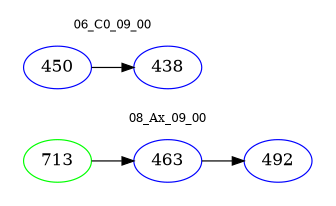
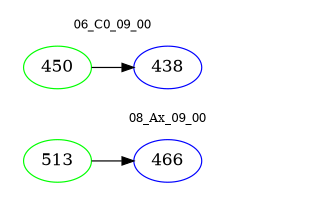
(58, 67) -> (58, 67)
(58, 161) -> (58, 161)
(168, 161) -> (168, 161)
(278, 161) -> none
